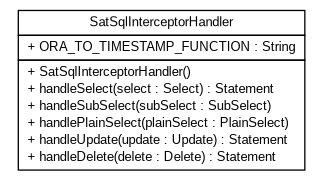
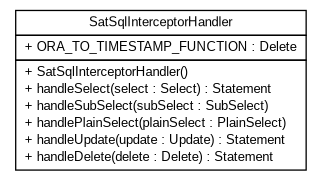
(162, 47) -> (161, 47)
